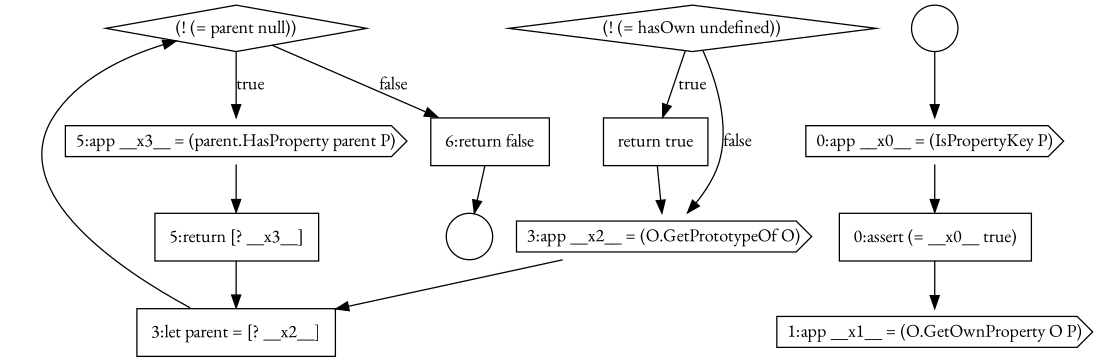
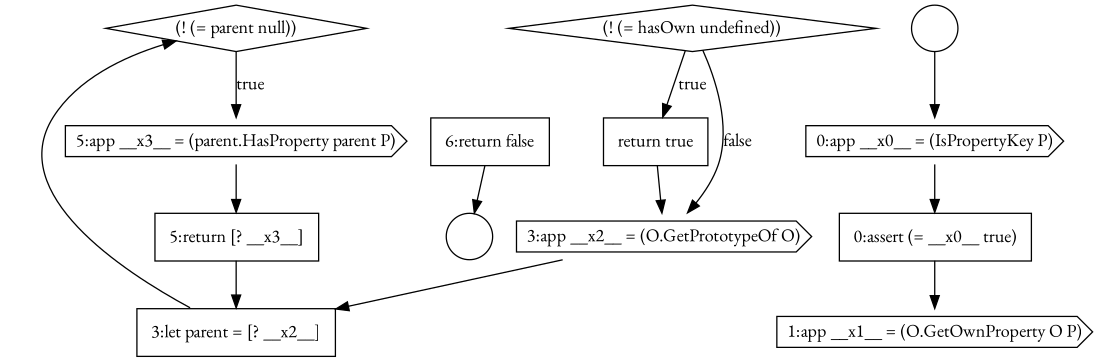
(349, 79) -> none
